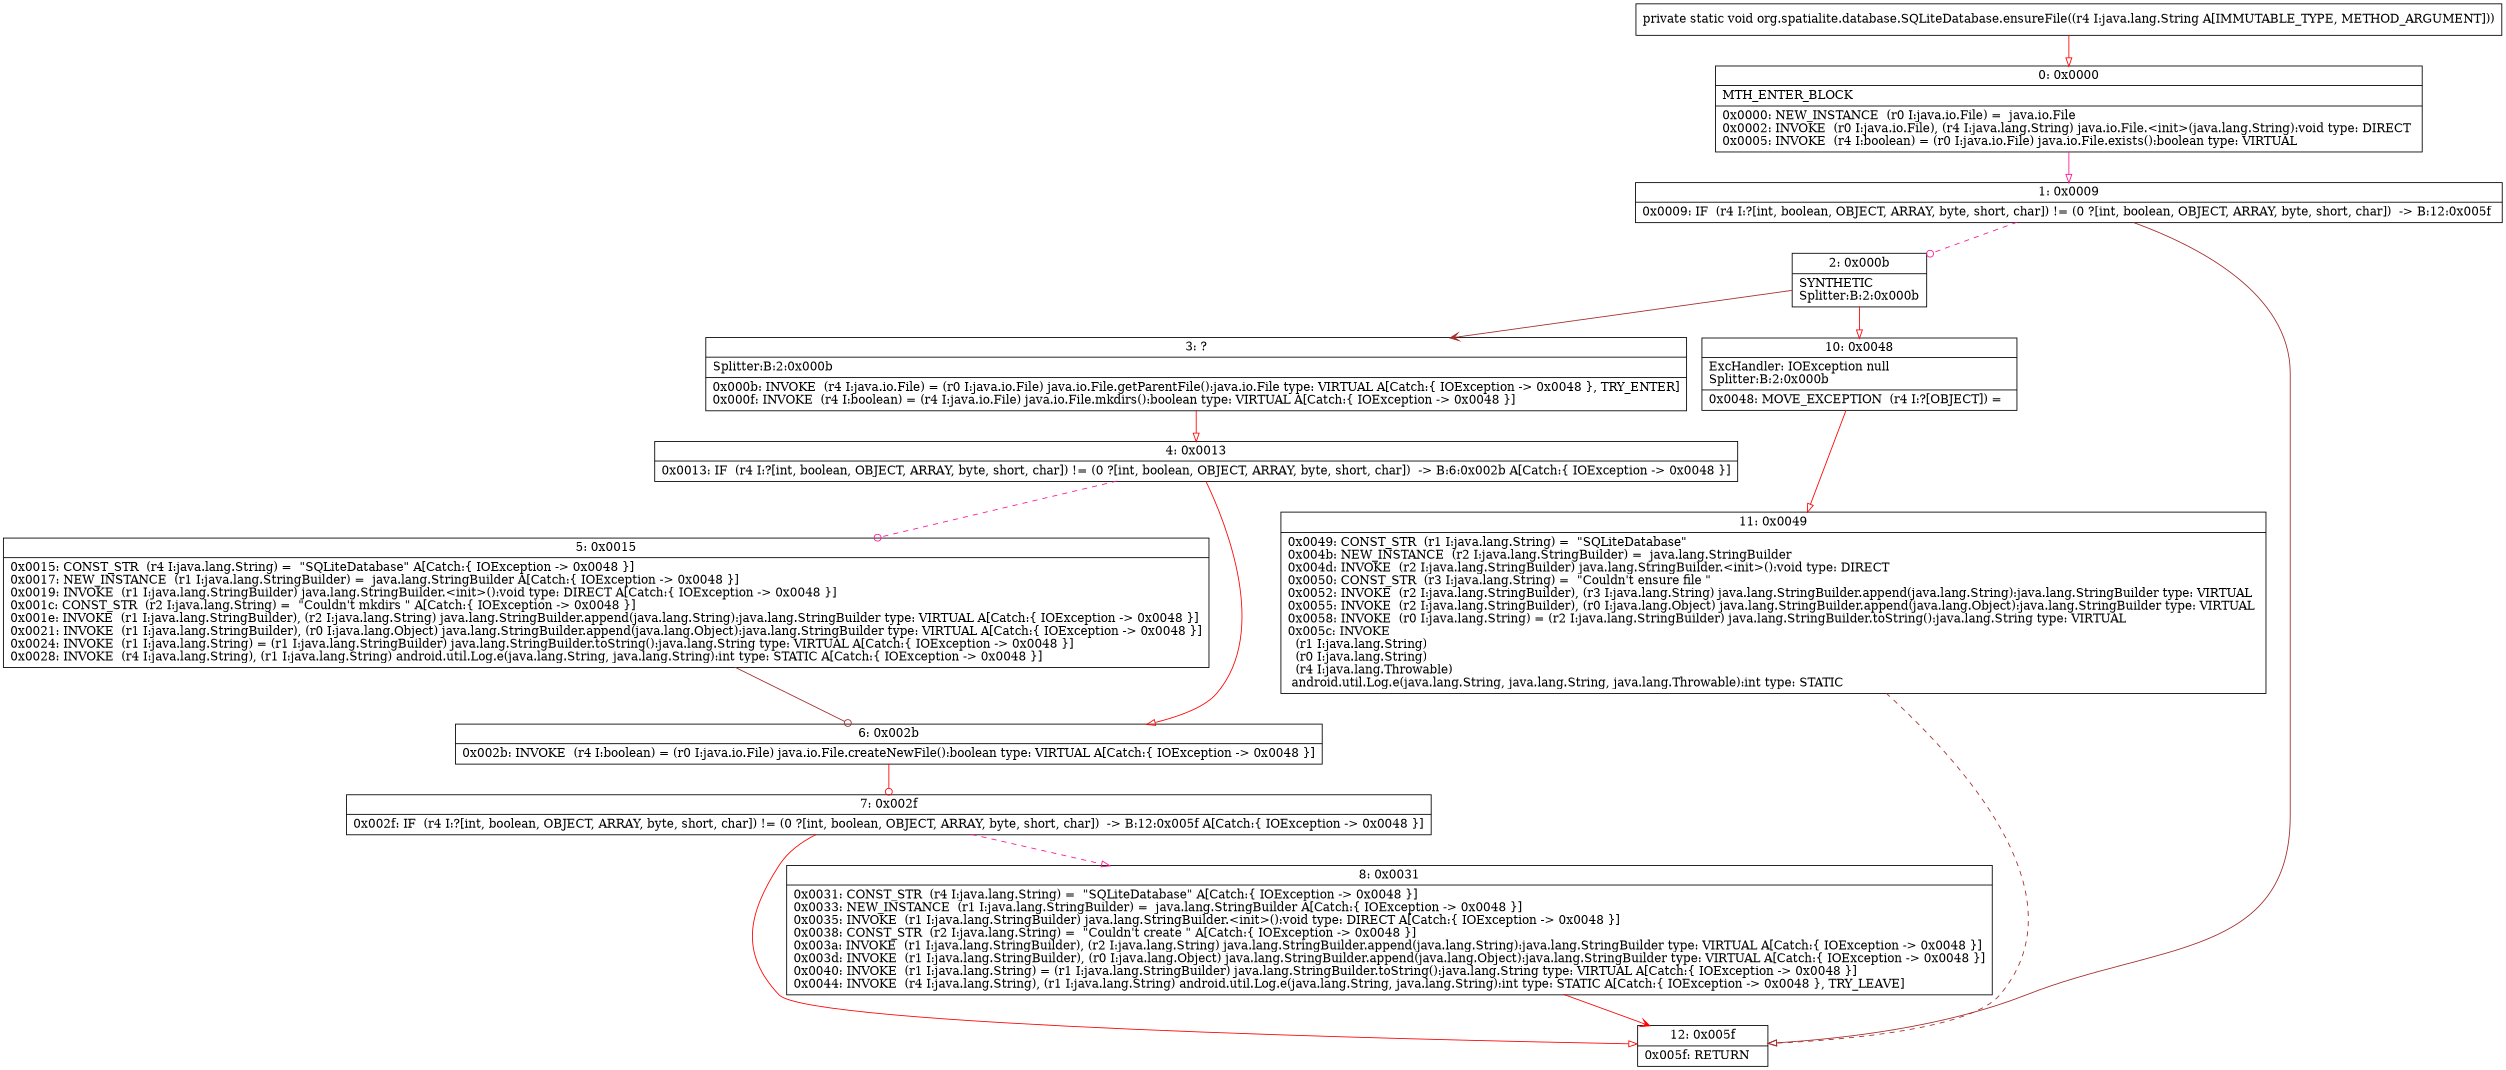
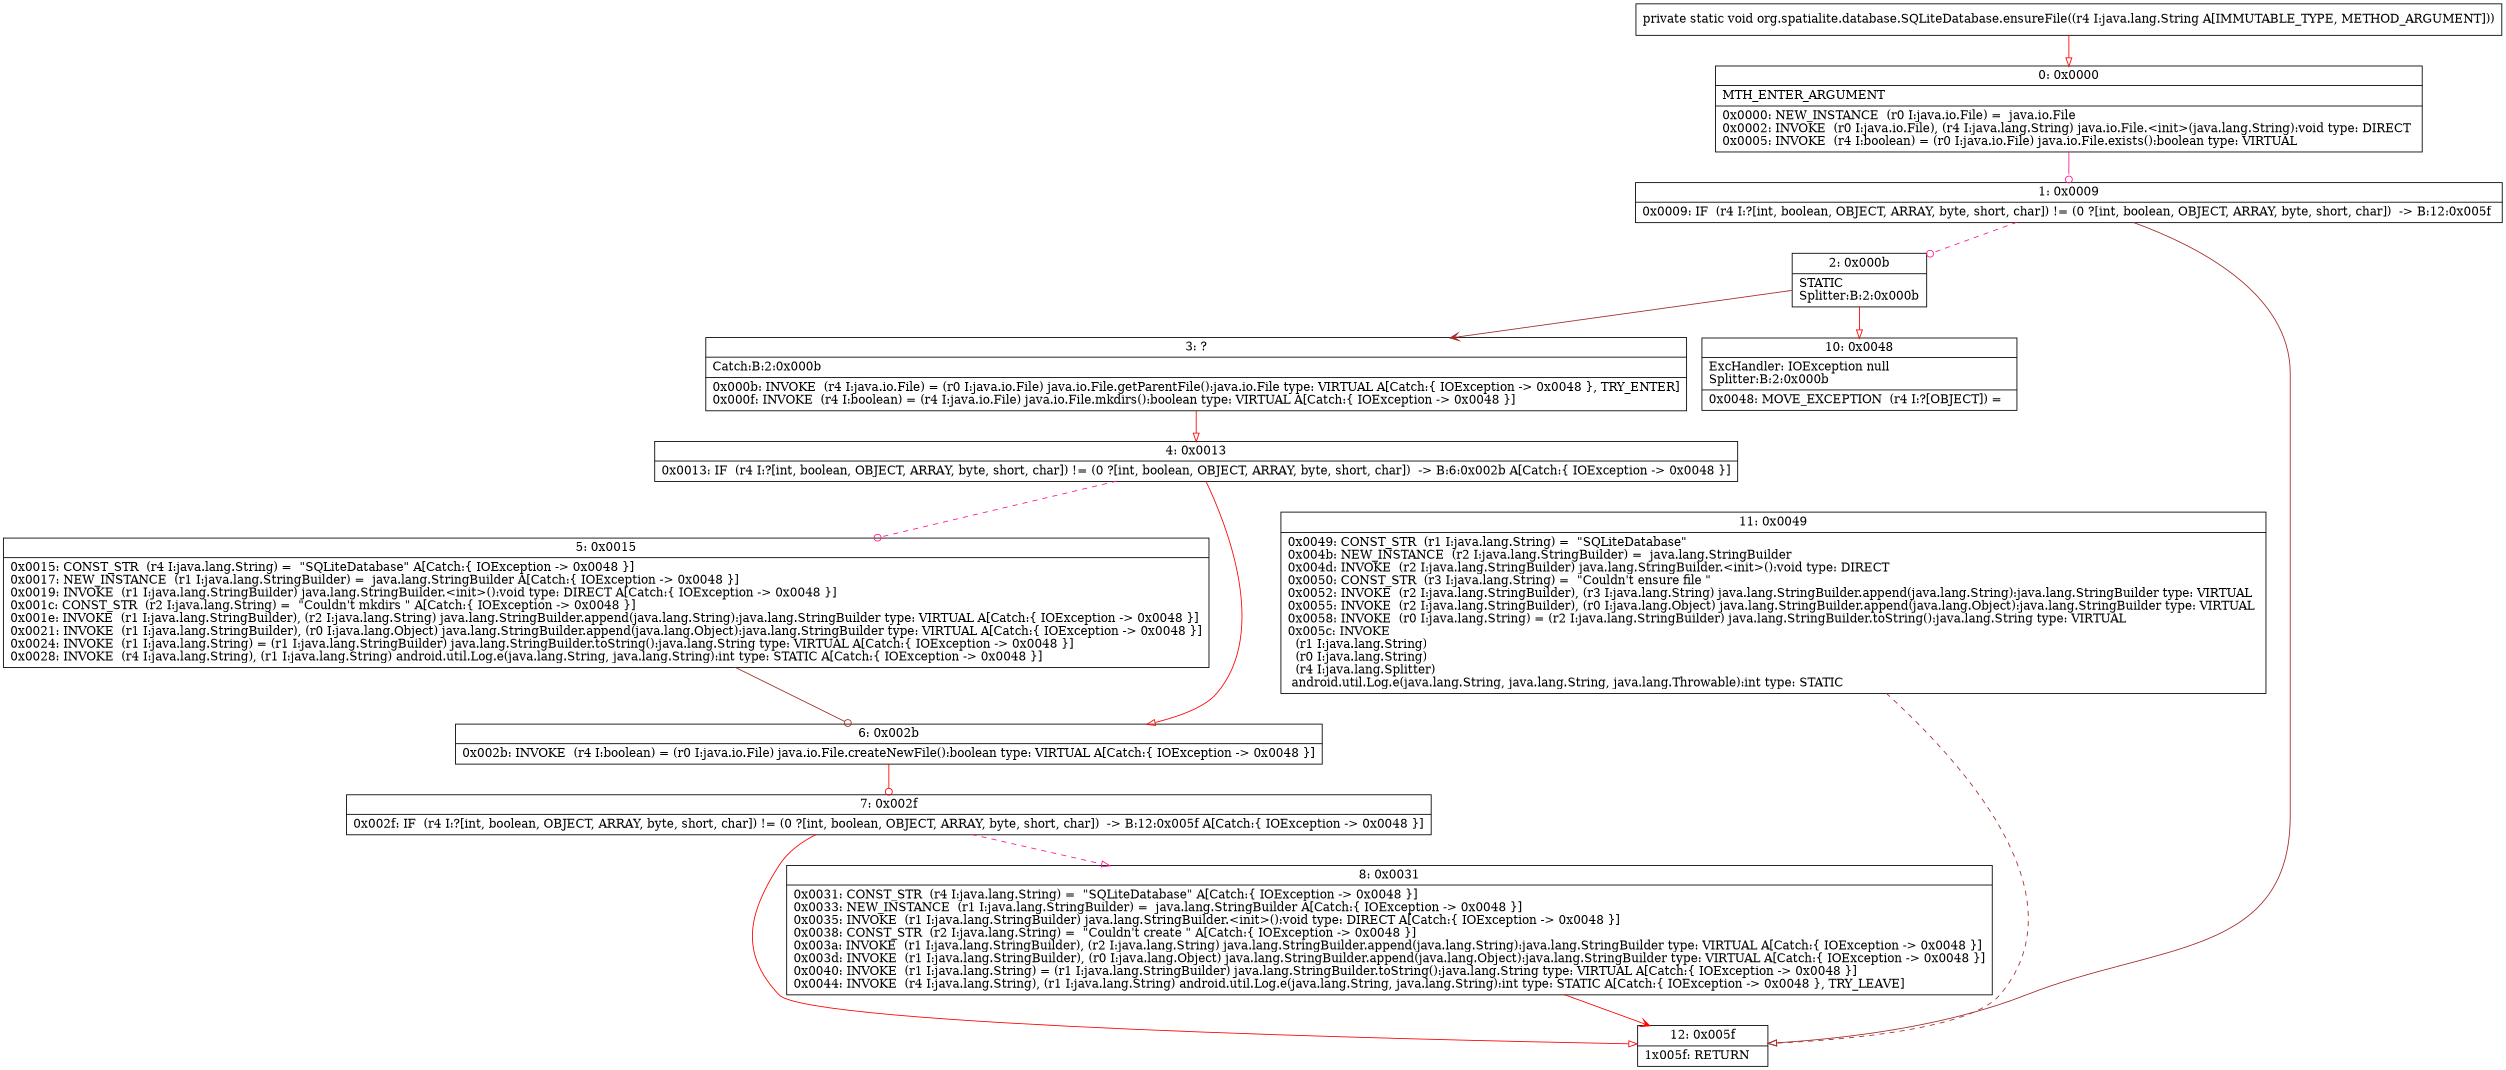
(1788, 95) -> (1804, 95)
(2069, 163) -> (2069, 163)
(1836, 284) -> (1821, 284)
(773, 367) -> (767, 367)
(1828, 457) -> none
(1370, 670) -> (1362, 670)
(1703, 1056) -> (1703, 1056)
